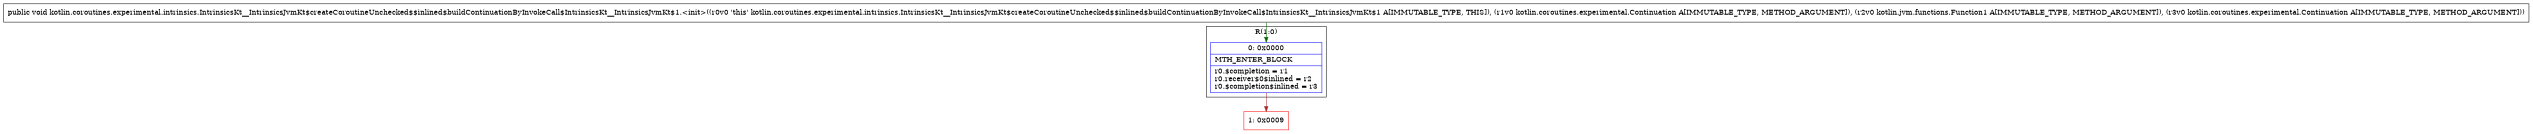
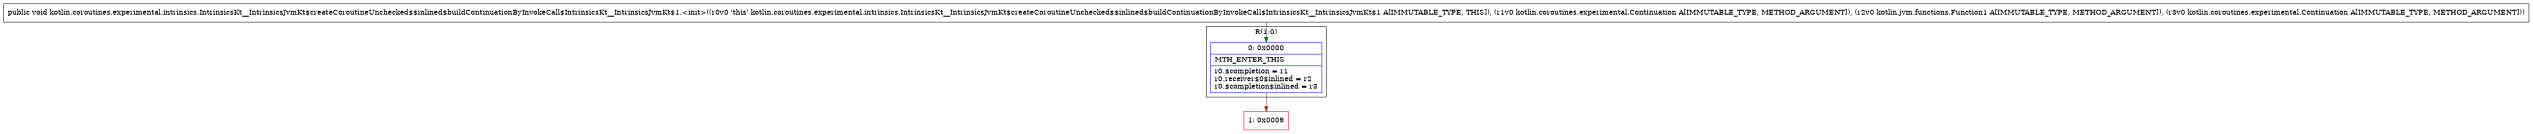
(1254, 60) -> (1250, 60)
